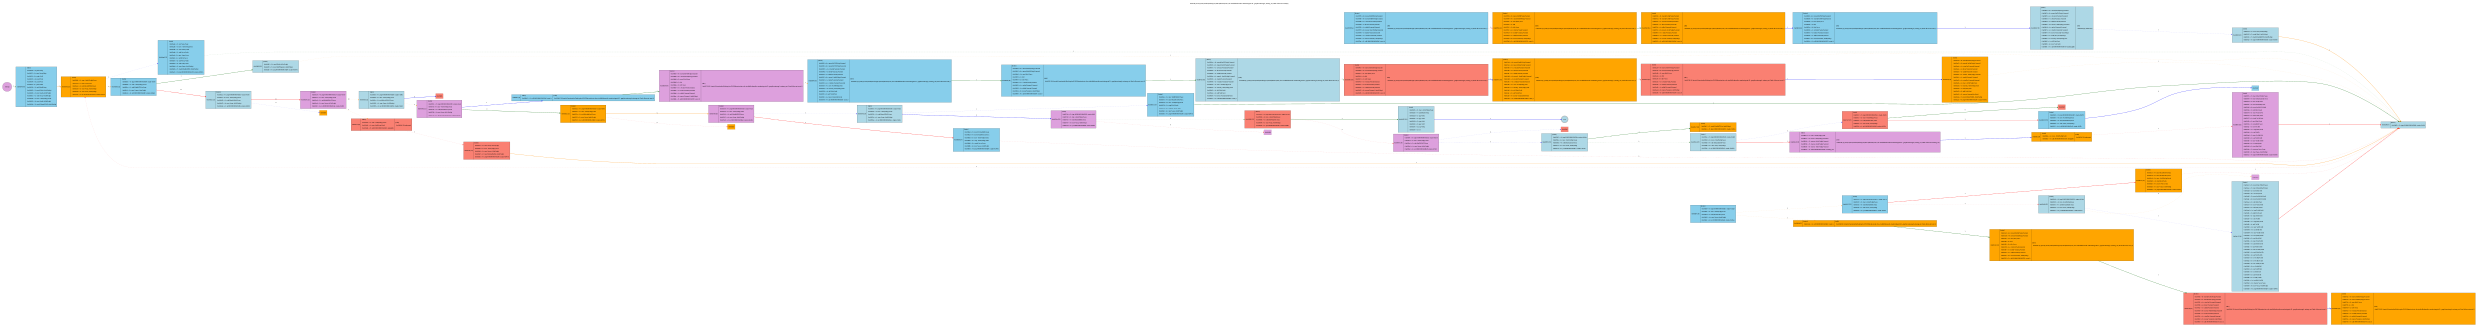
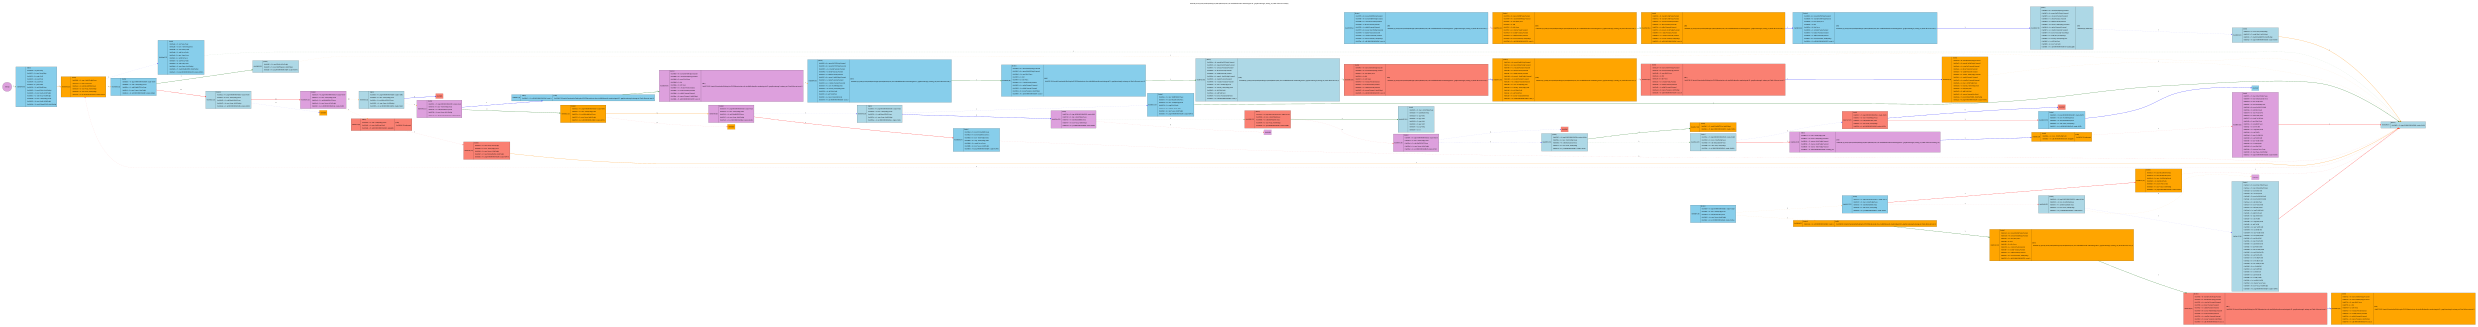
(1972, 112) -> (1972, 112)
(1565, 119) -> none
